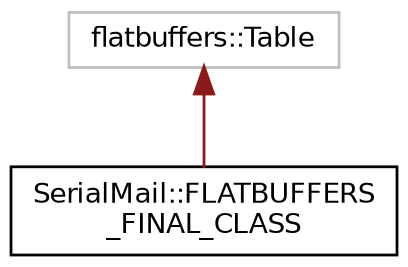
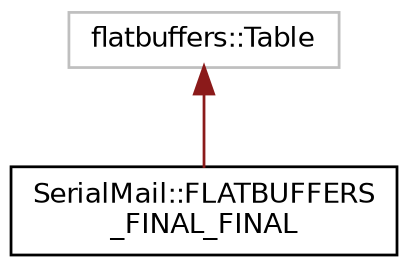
(204, 211) -> (204, 211)
